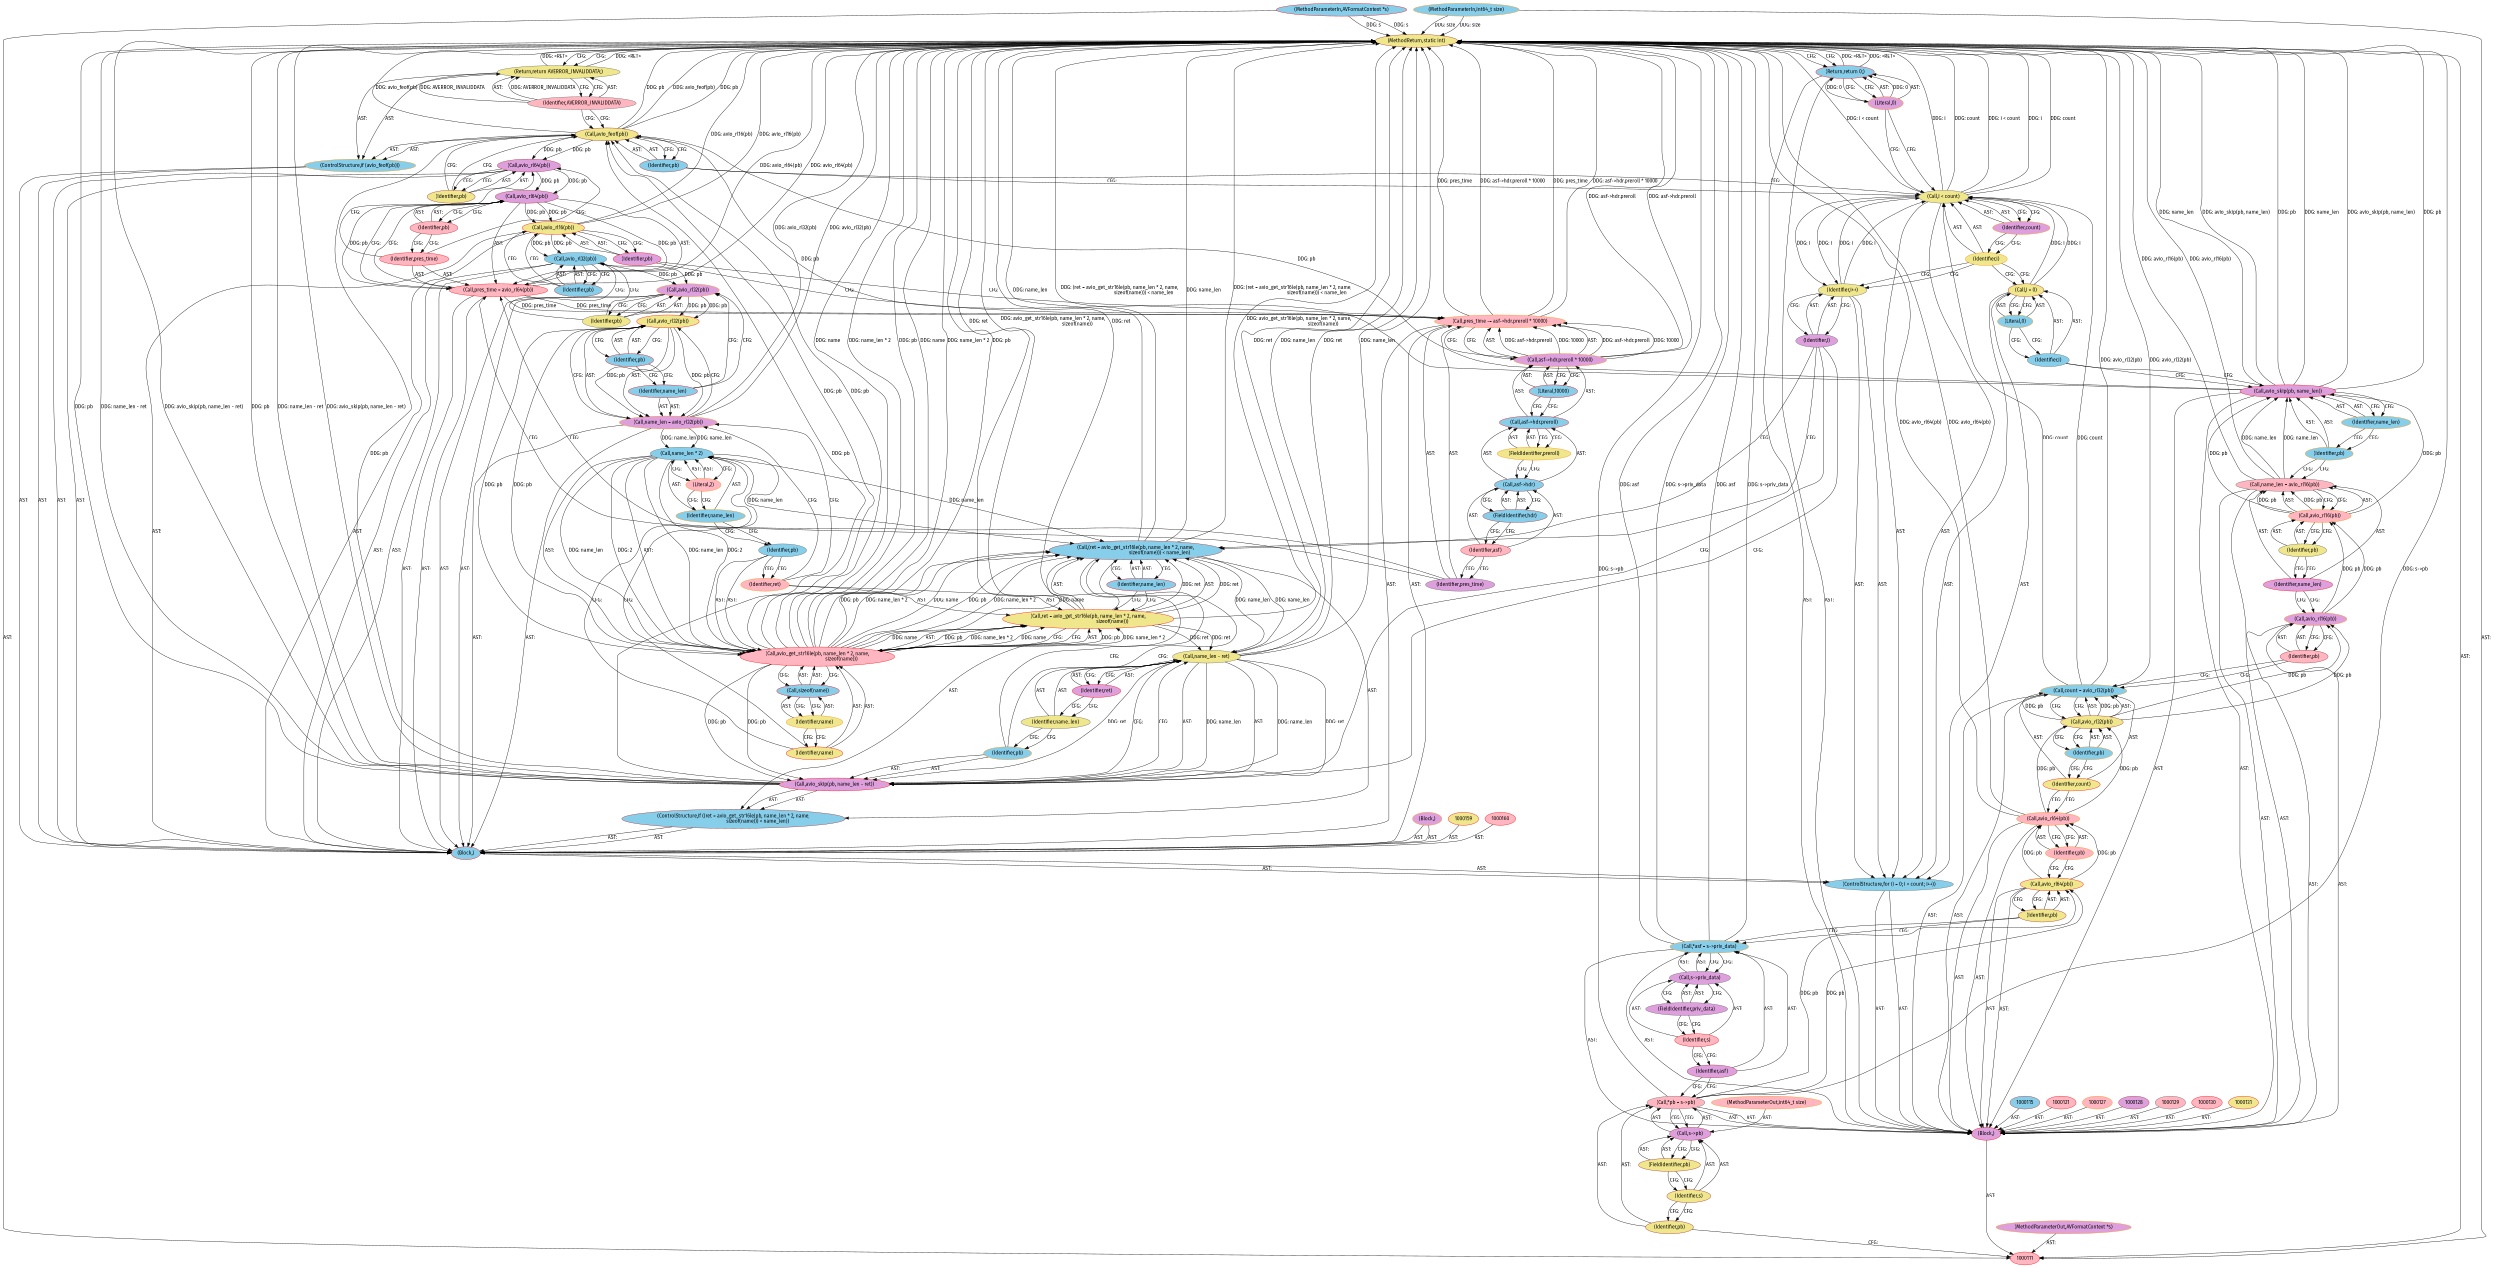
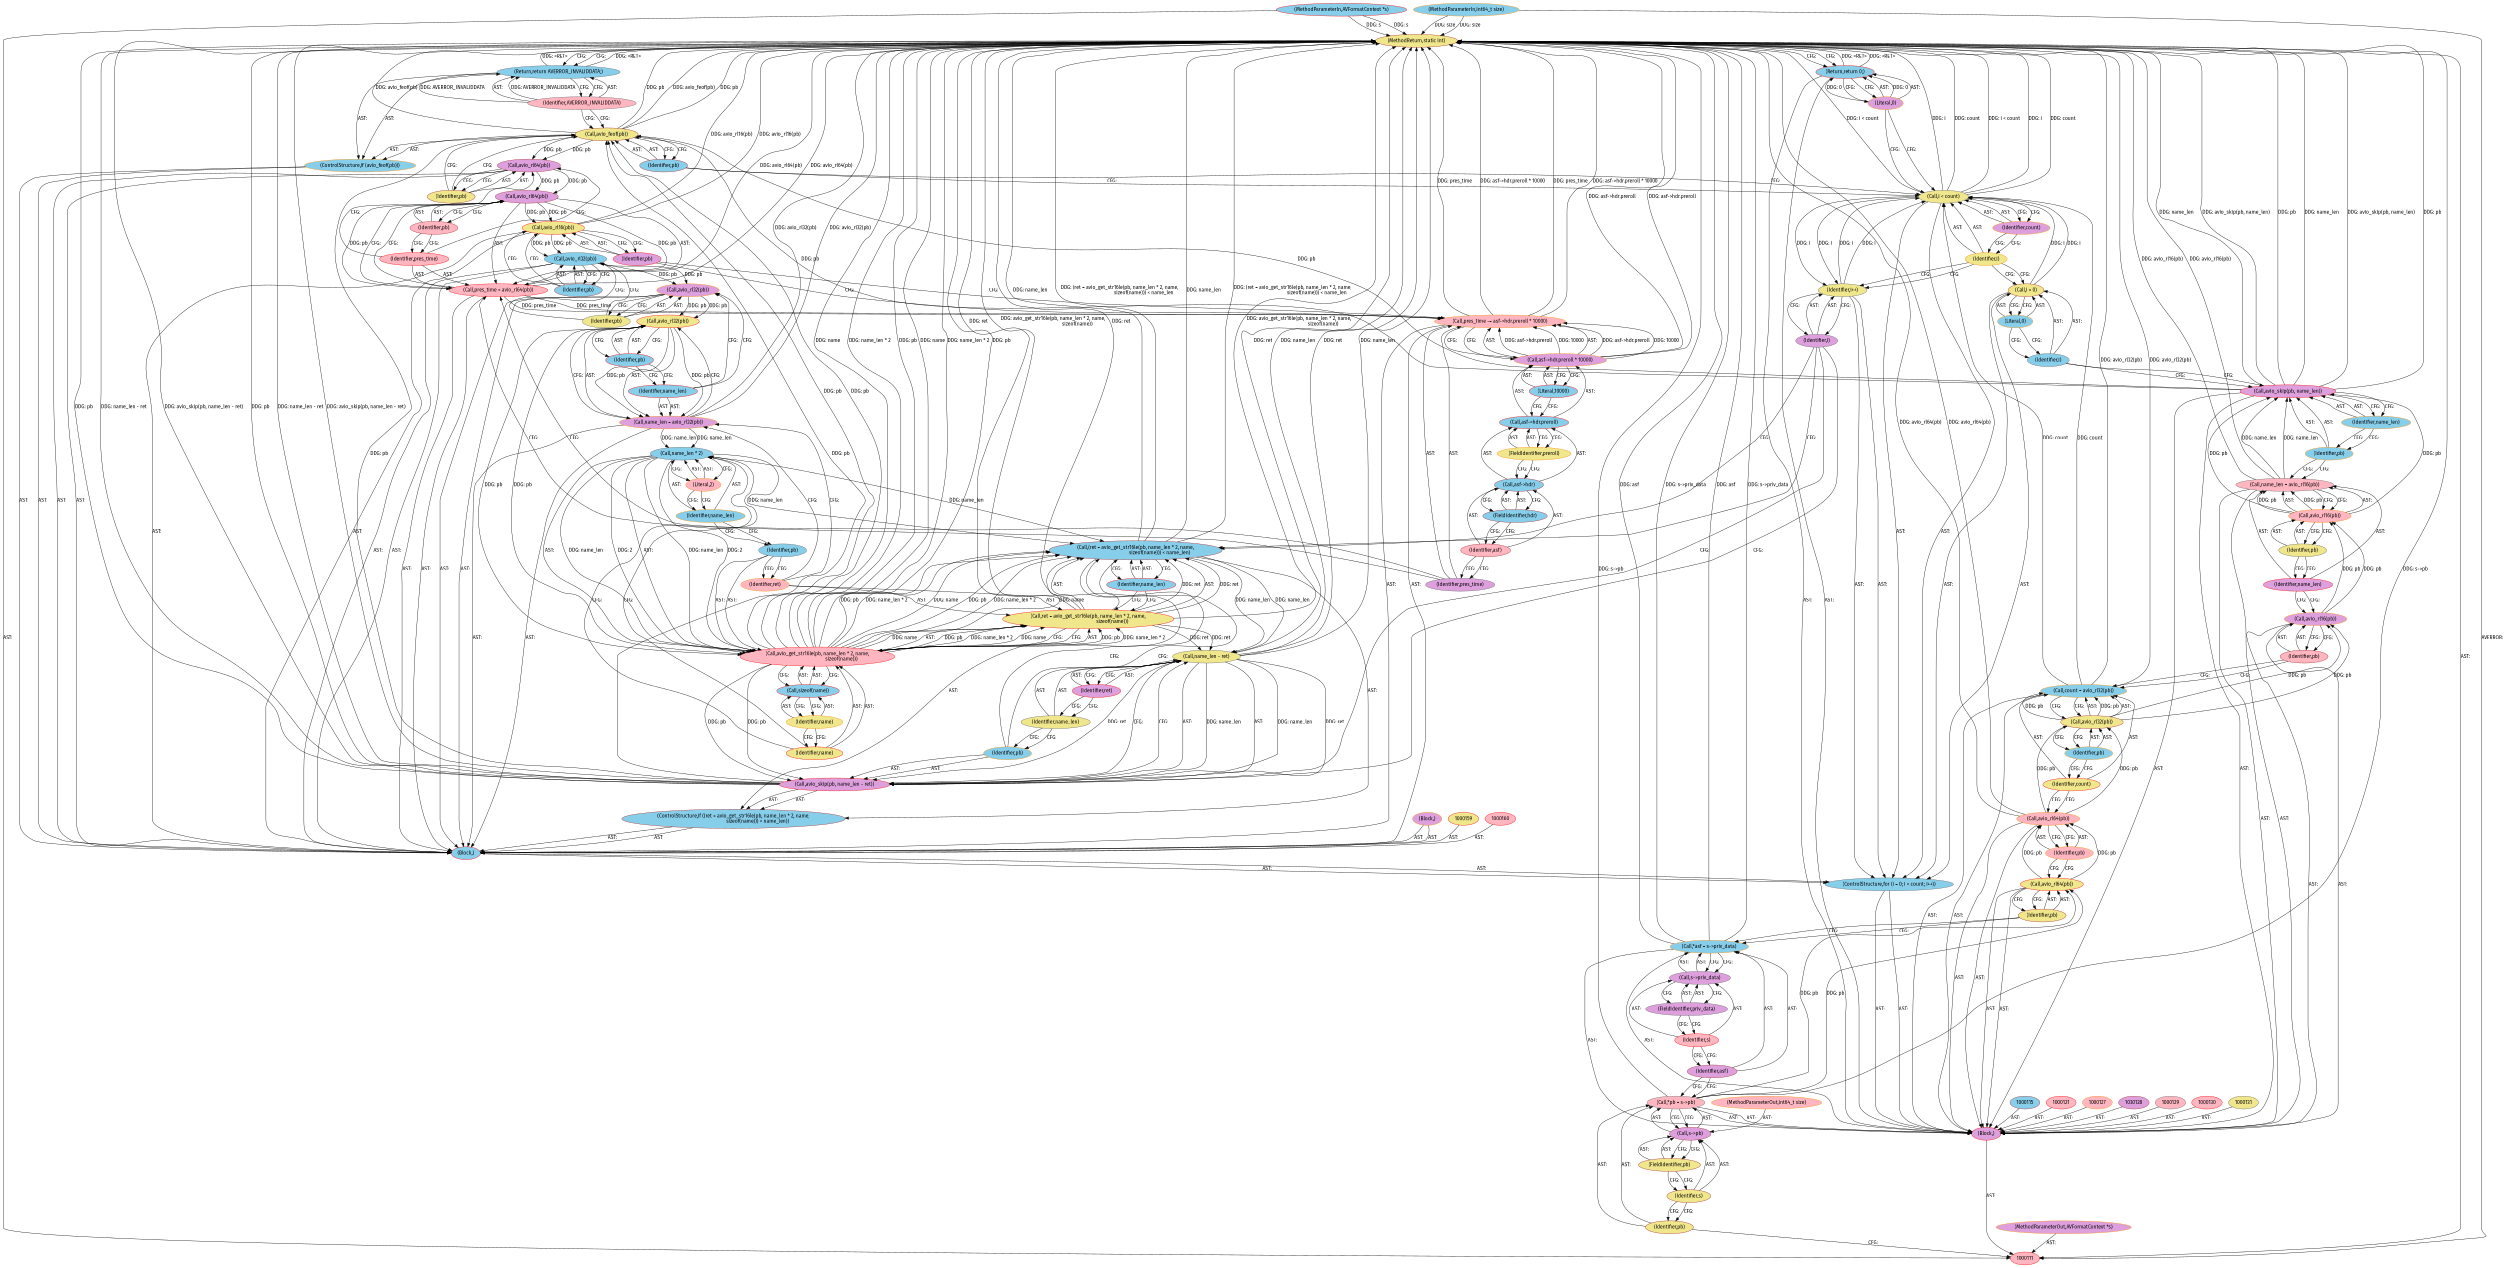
(559, 72) -> (559, 72)
(2487, 638) -> (2493, 638)
(2134, 1103) -> (2134, 1103)
(2244, 1103) -> (2244, 1103)
